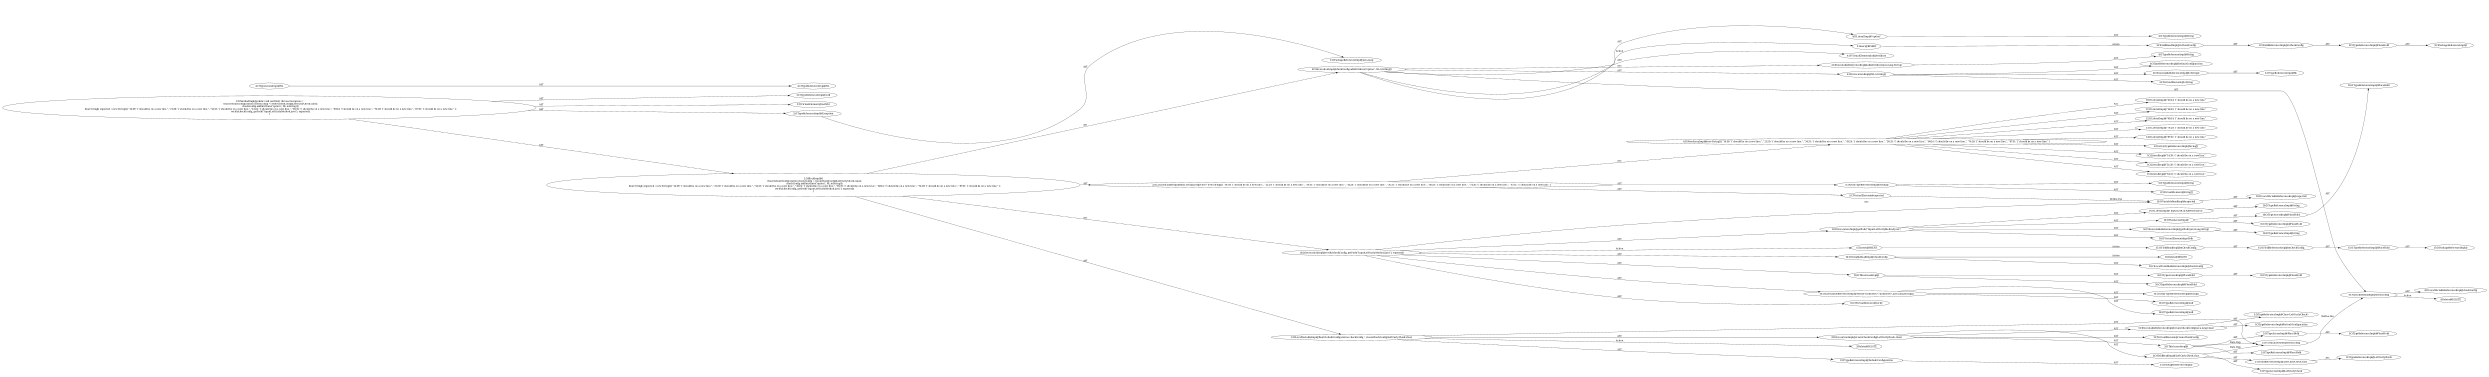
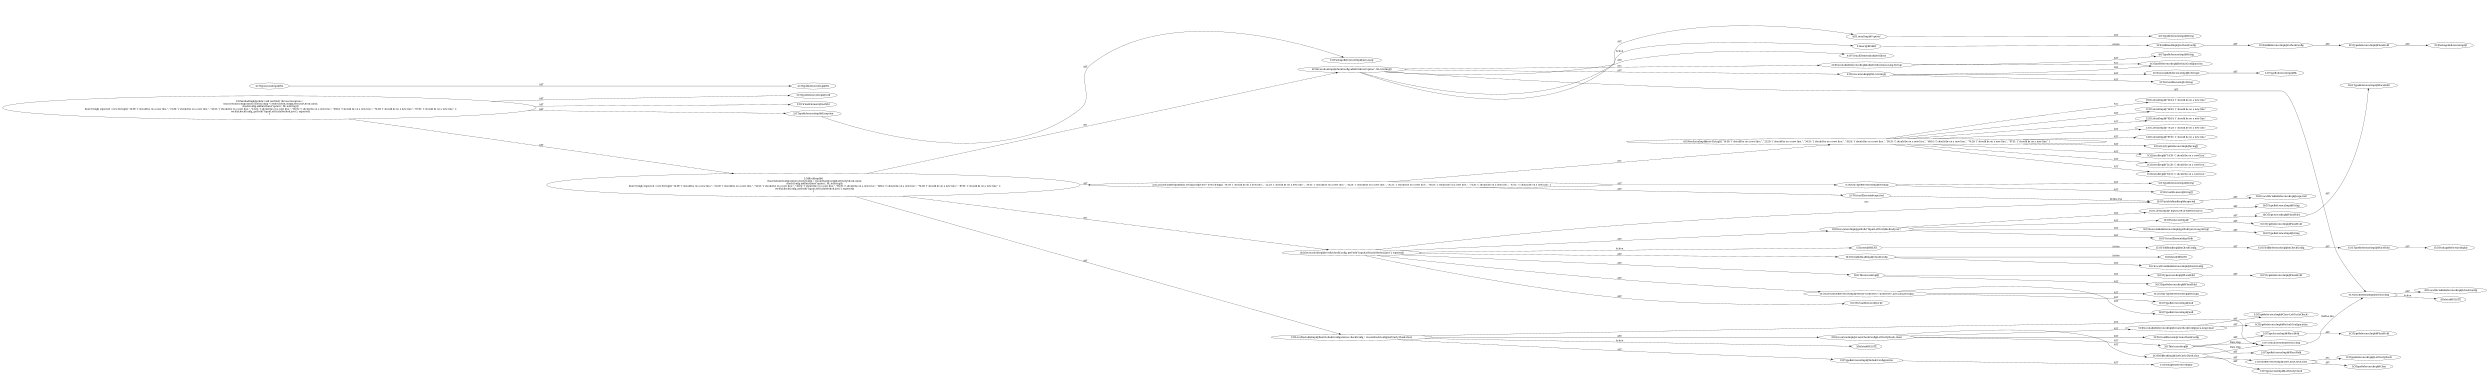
none -> (2032, 64)
none -> (2369, 367)
